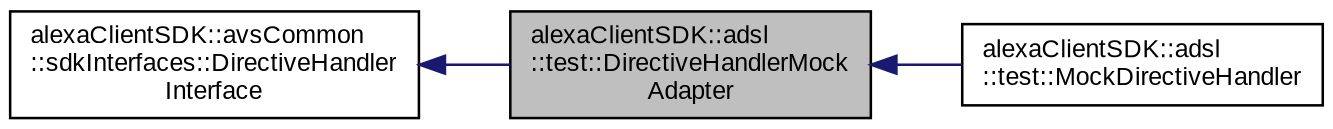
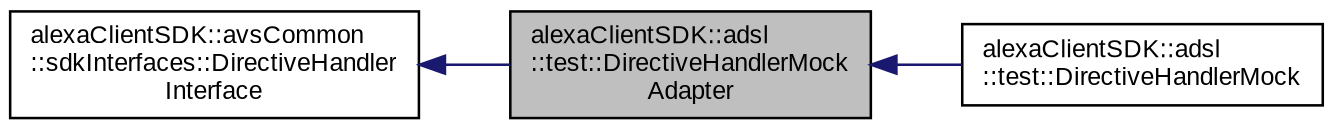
(1143, 65) -> (1143, 65)
